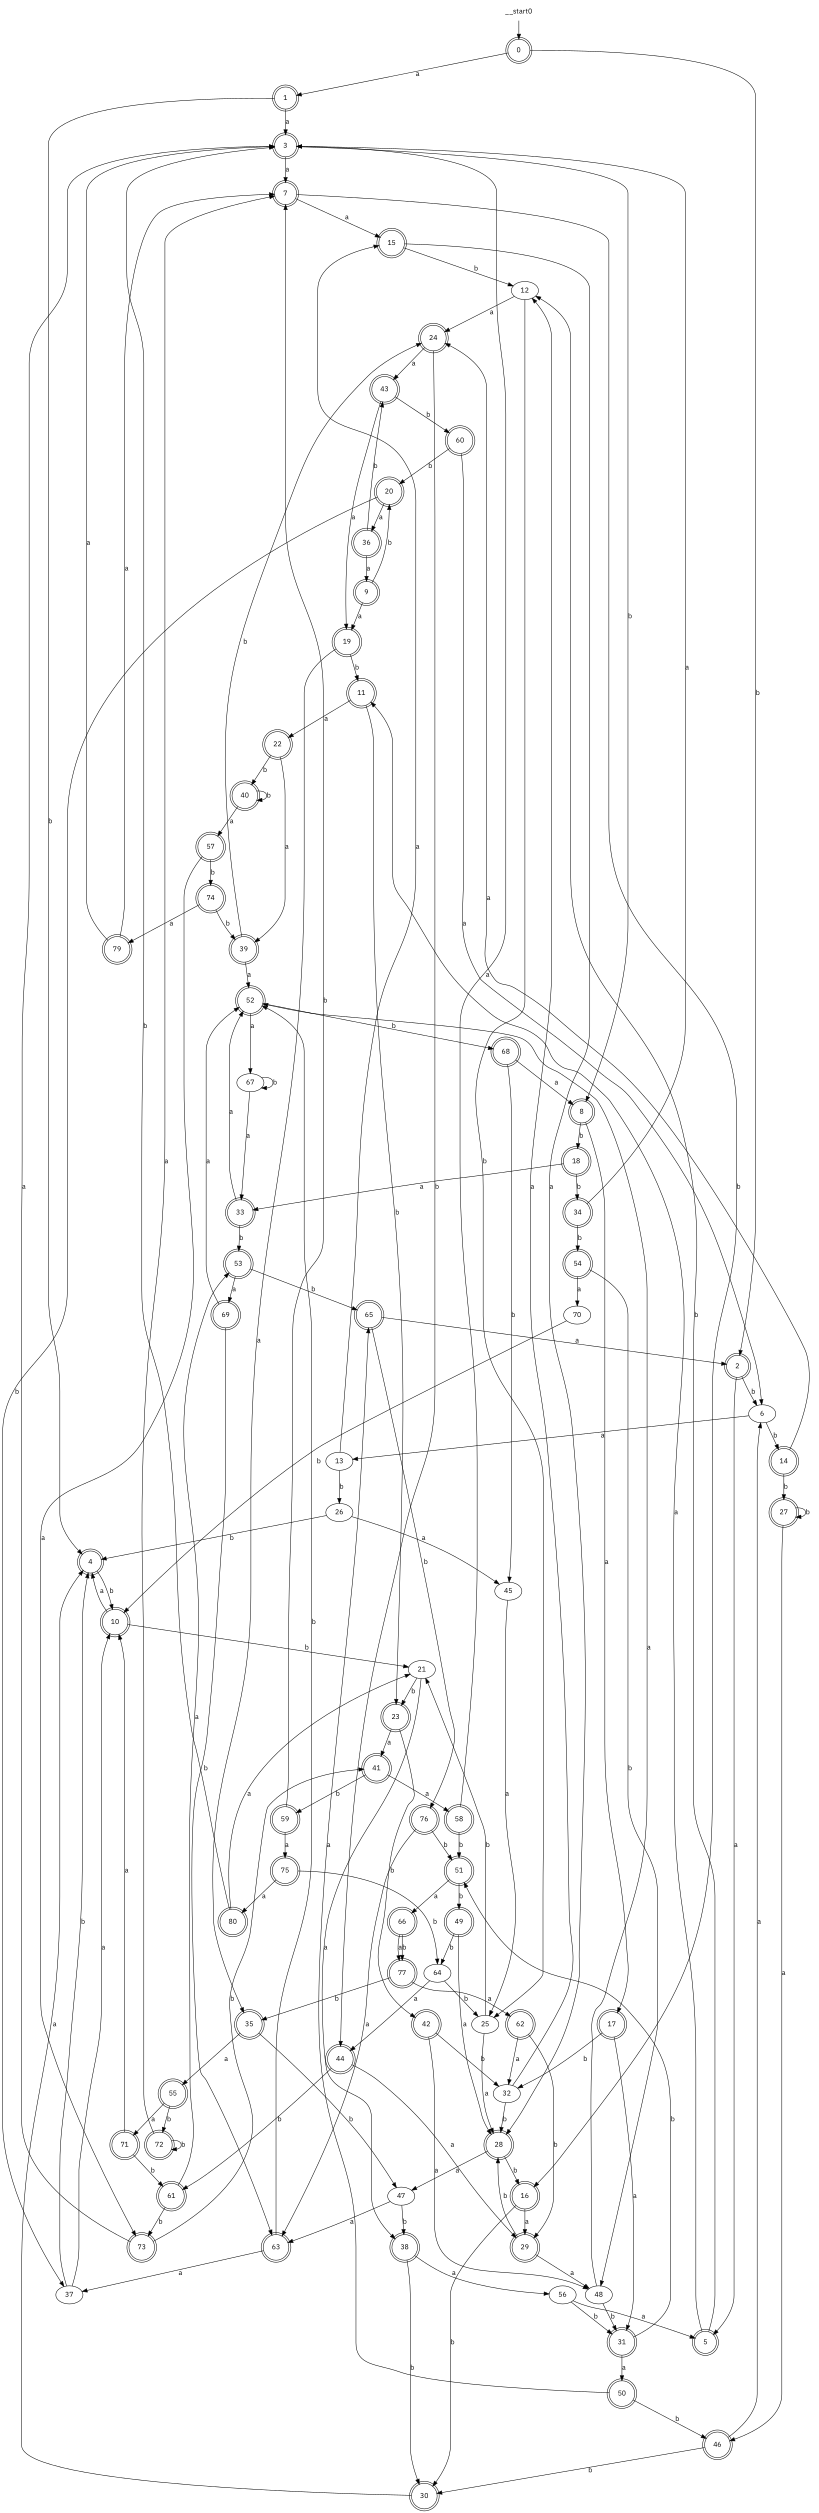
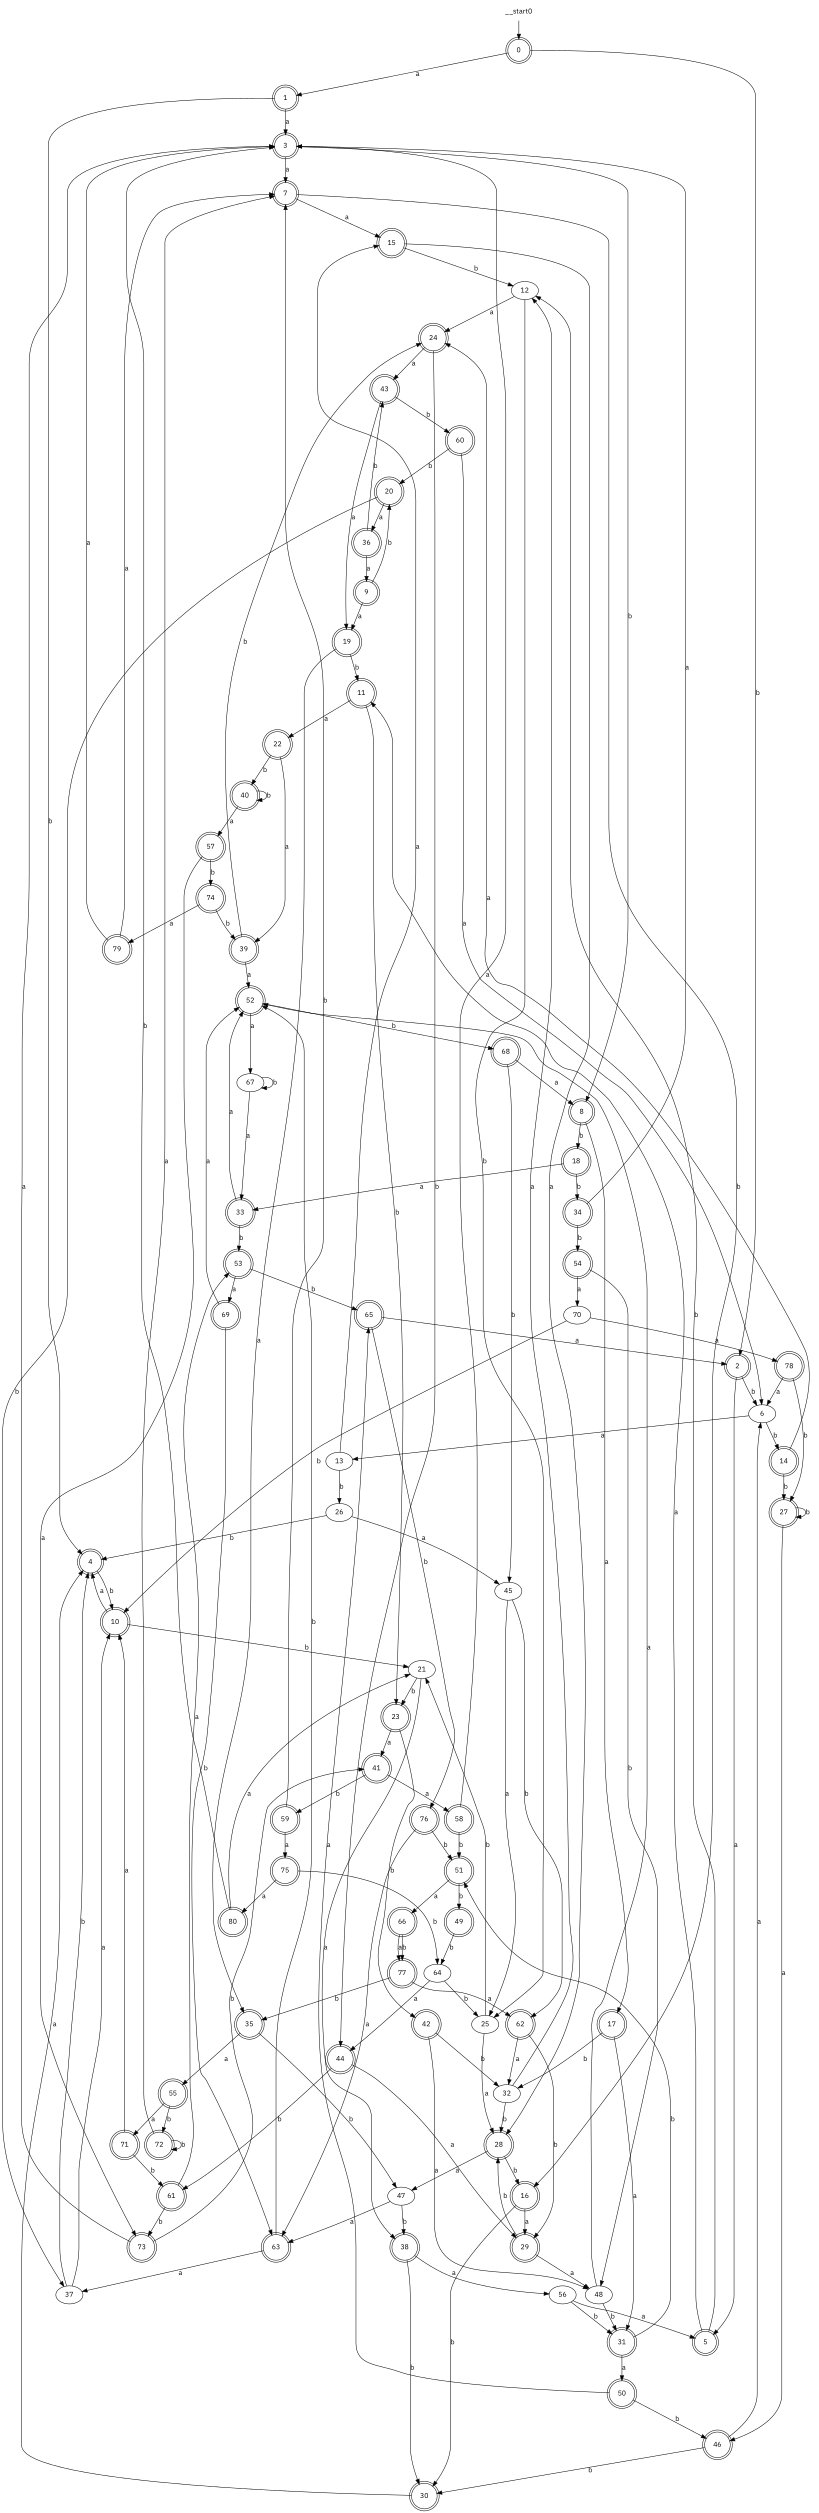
none -> (789, 1366)
none -> (528, 1816)
(463, 2034) -> none
